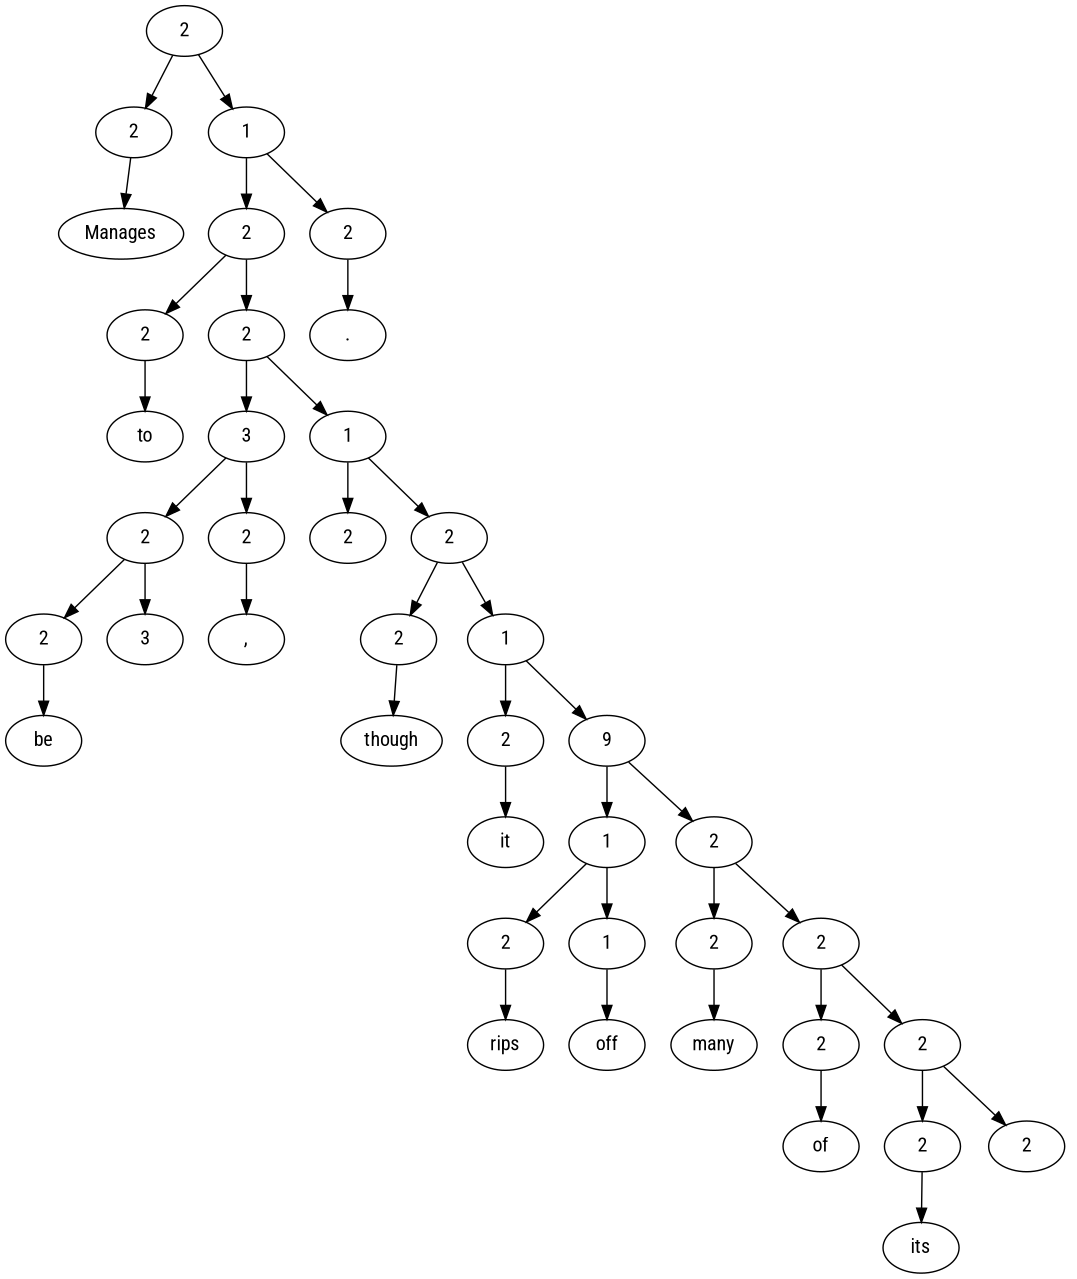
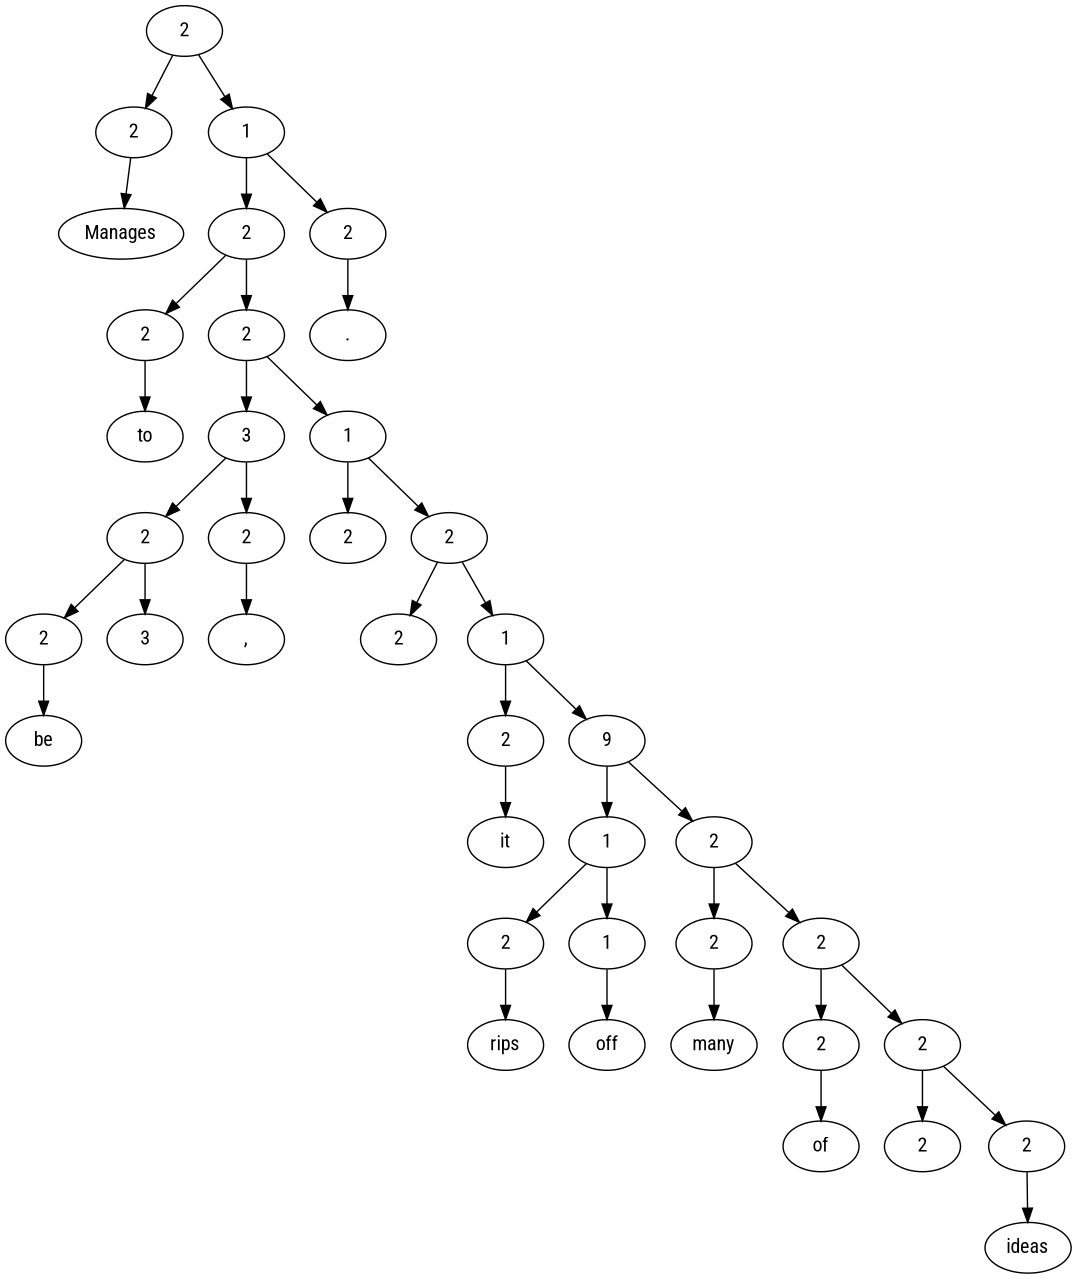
(392, 741) -> none
(921, 1248) -> none
none -> (1028, 1248)
